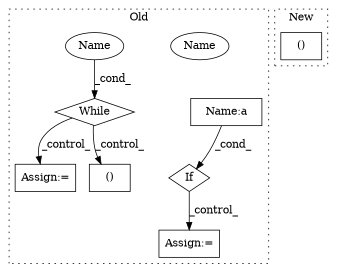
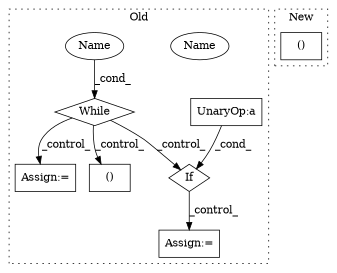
(226, 112) -> (226, 112)
none -> (144, 140)
